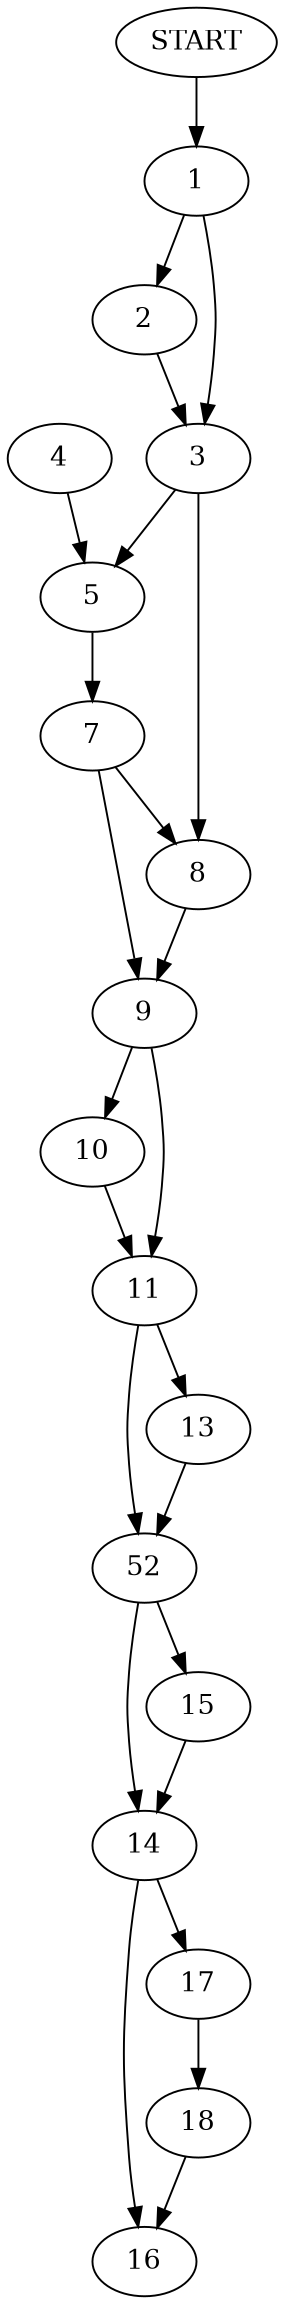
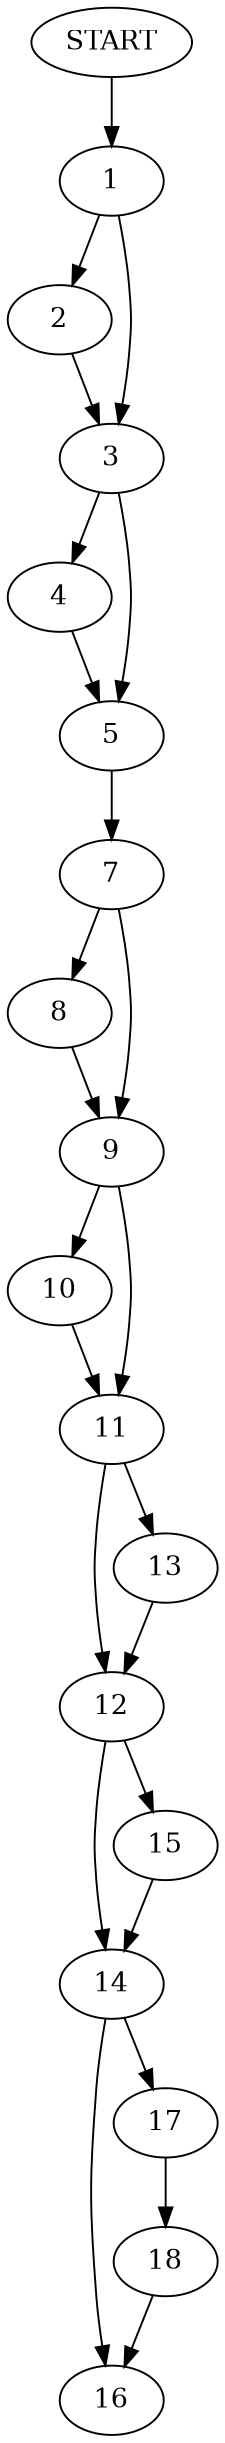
(198, 657) -> (89, 518)
(144, 1568) -> (112, 1707)
